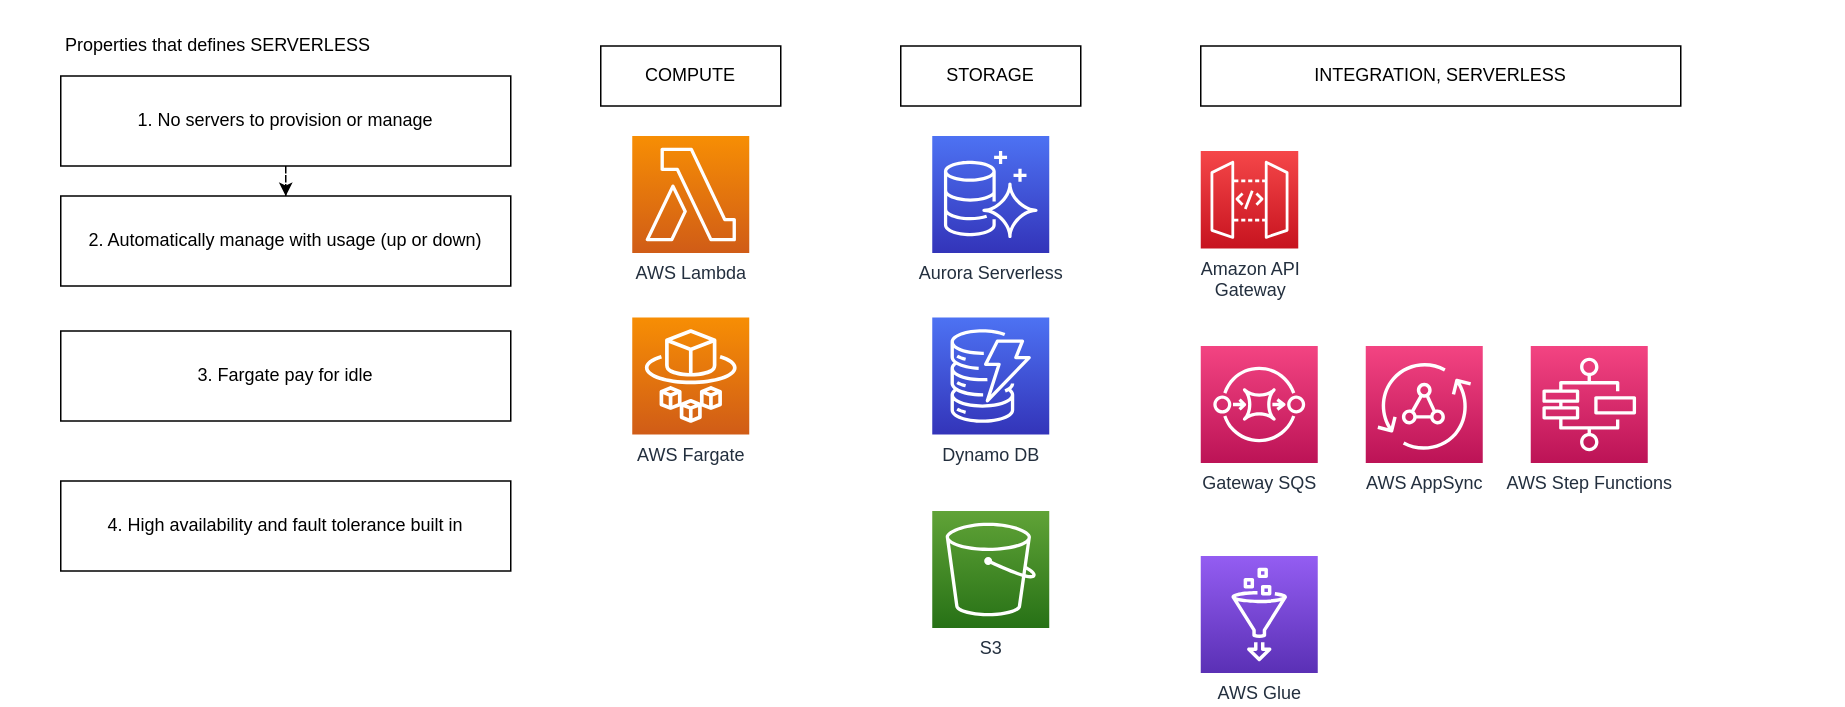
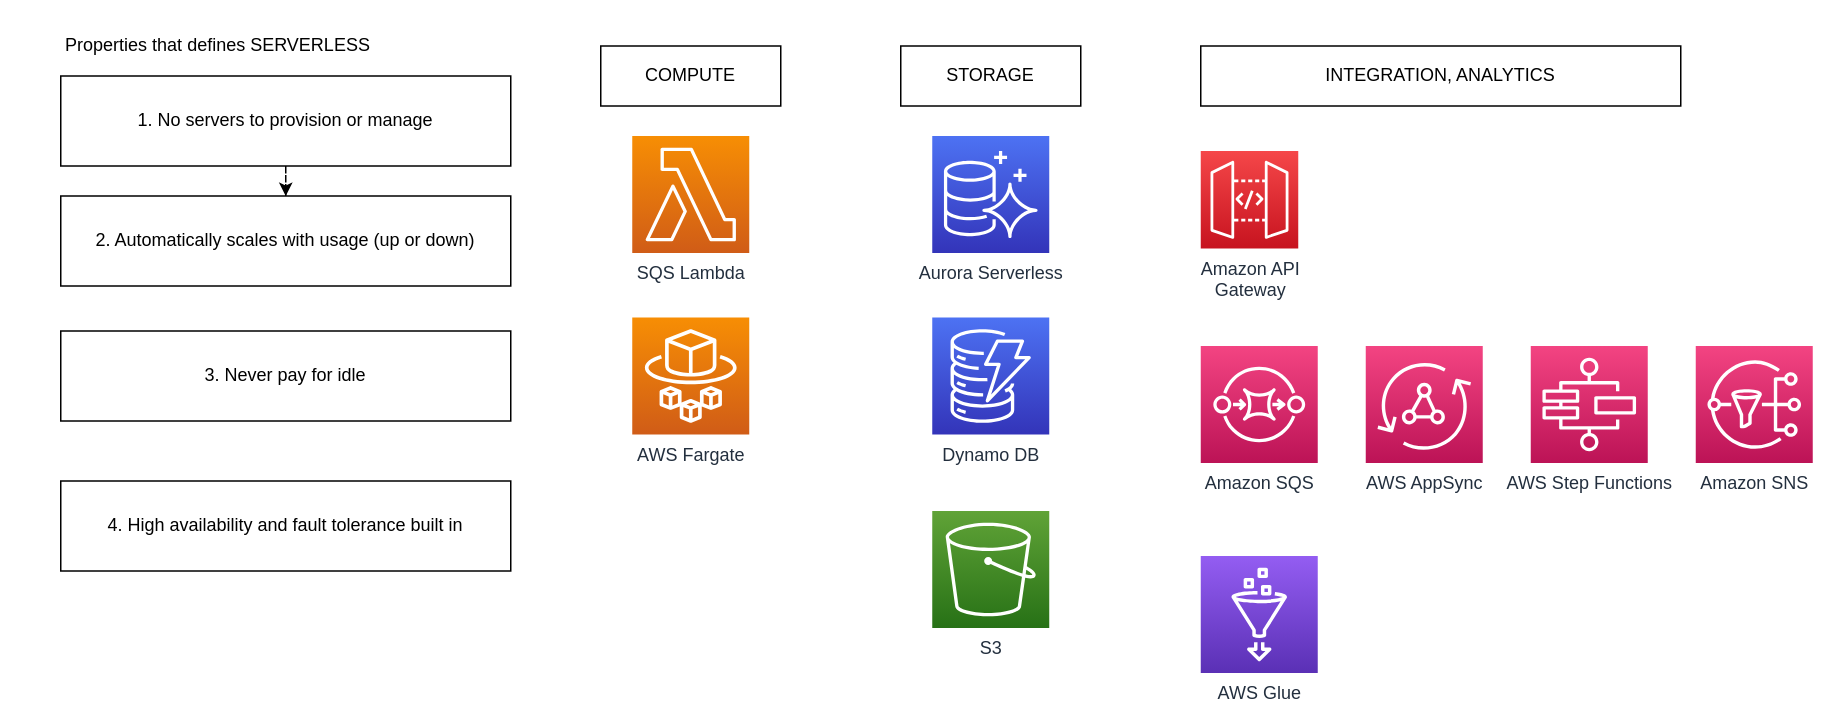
(1441, 76) -> (1441, 76)
(286, 241) -> (286, 241)
(692, 274) -> (692, 274)
(286, 376) -> (286, 376)
none -> (1754, 404)
(1260, 484) -> (1260, 484)
